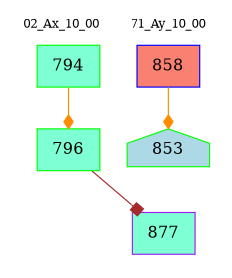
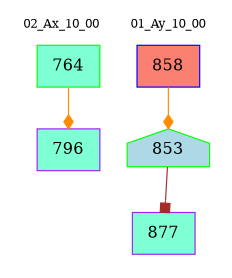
(168, 25) -> (168, 25)
(69, 66) -> (69, 66)
(69, 150) -> (69, 150)
(111, 187) -> (166, 184)
